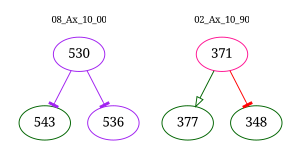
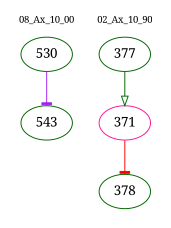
(79, 54) -> (47, 54)
(207, 84) -> (125, 84)
(113, 123) -> none
(256, 123) -> (125, 192)
